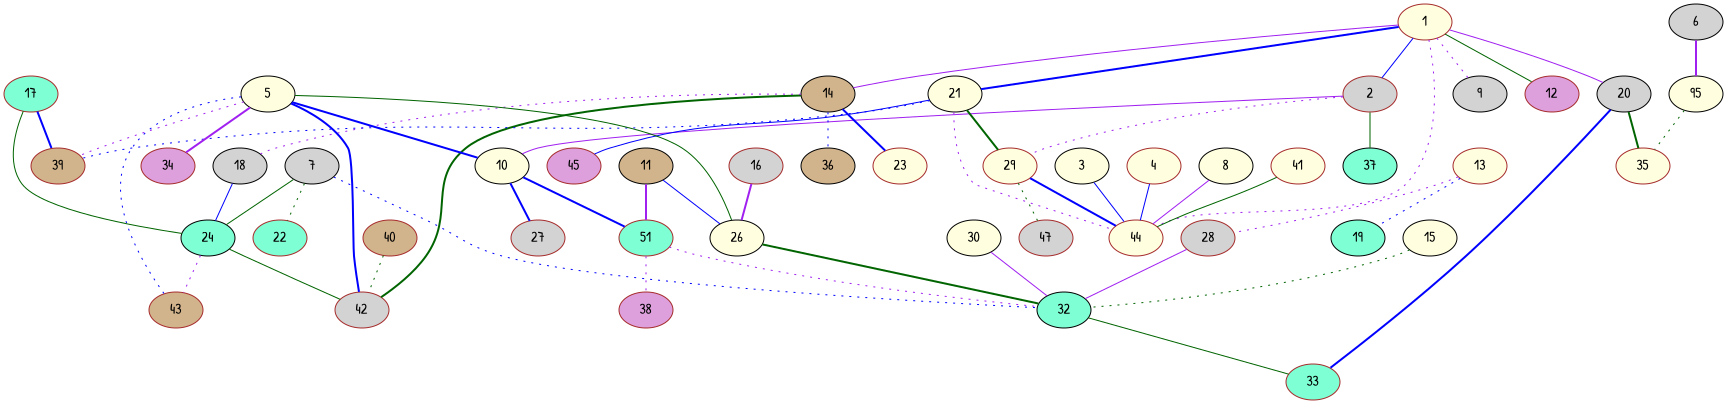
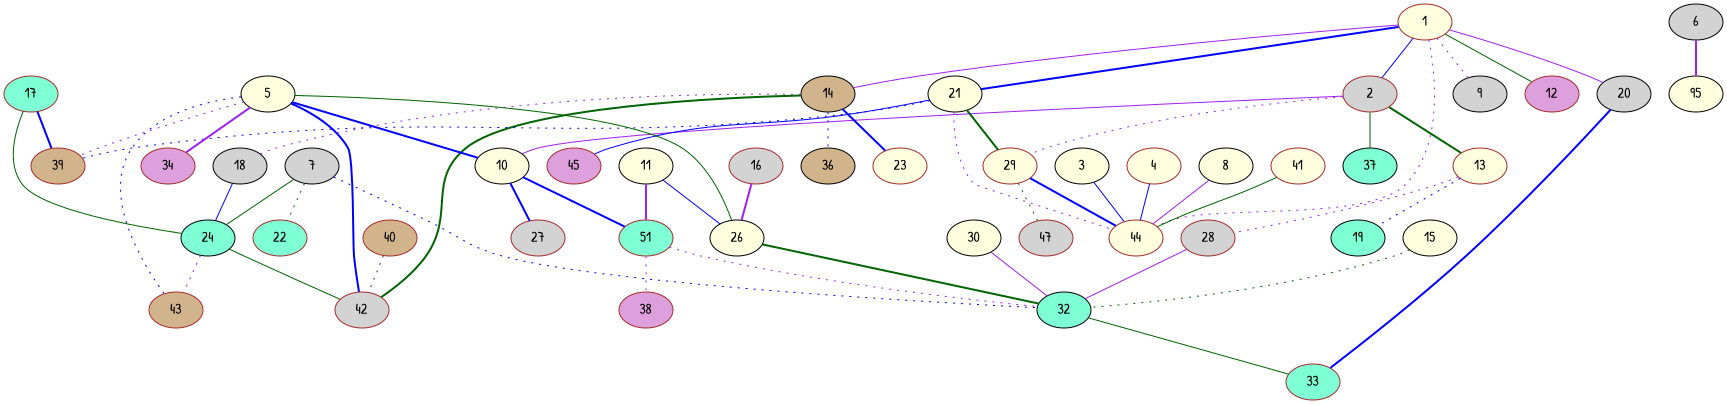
none -> (1425, 130)
(646, 166) -> (646, 166)
(1643, 166) -> none
